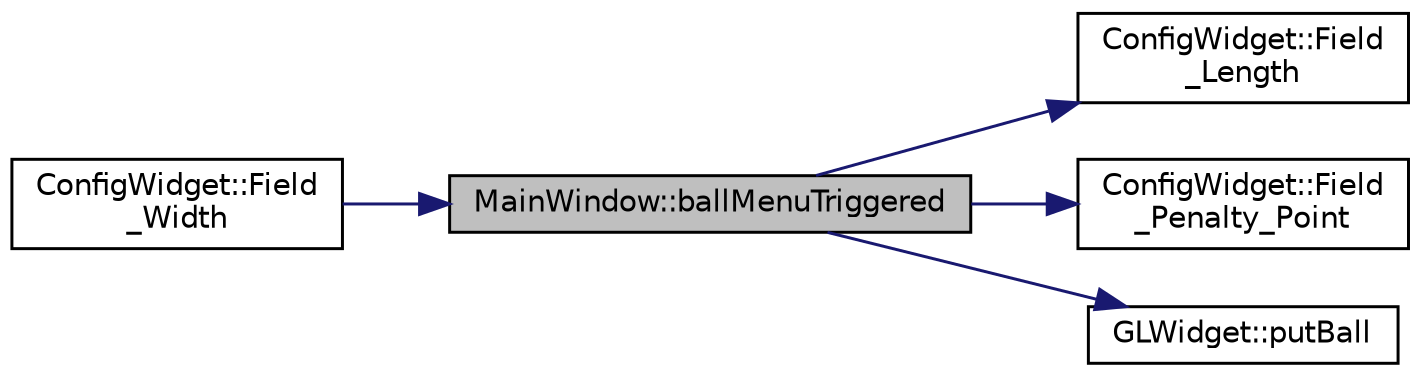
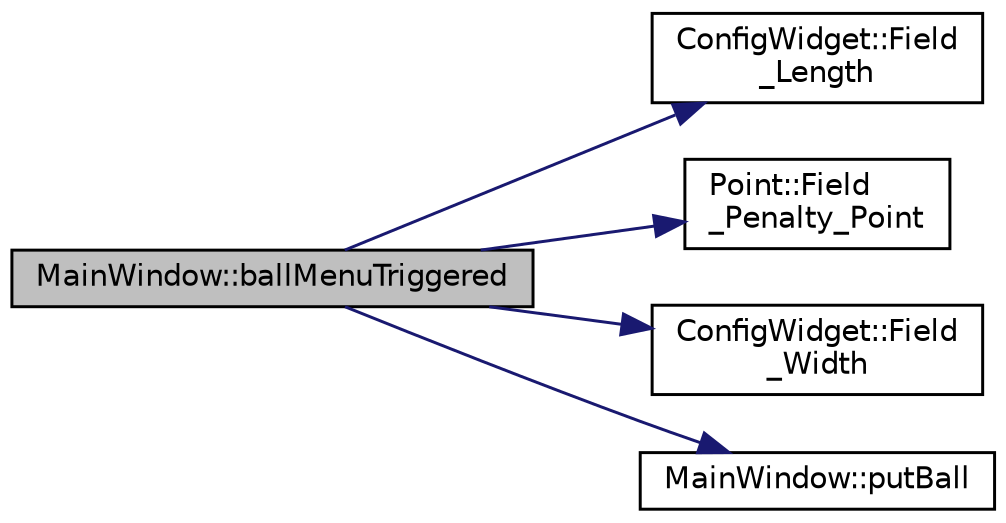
(381, 204) -> (555, 316)
(1243, 204) -> (817, 204)
(1243, 335) -> (817, 481)
